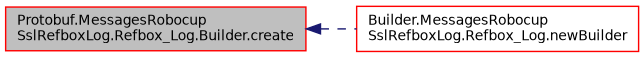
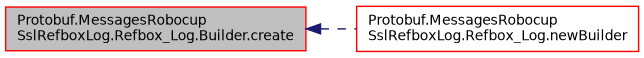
(498, 29) -> (498, 29)
